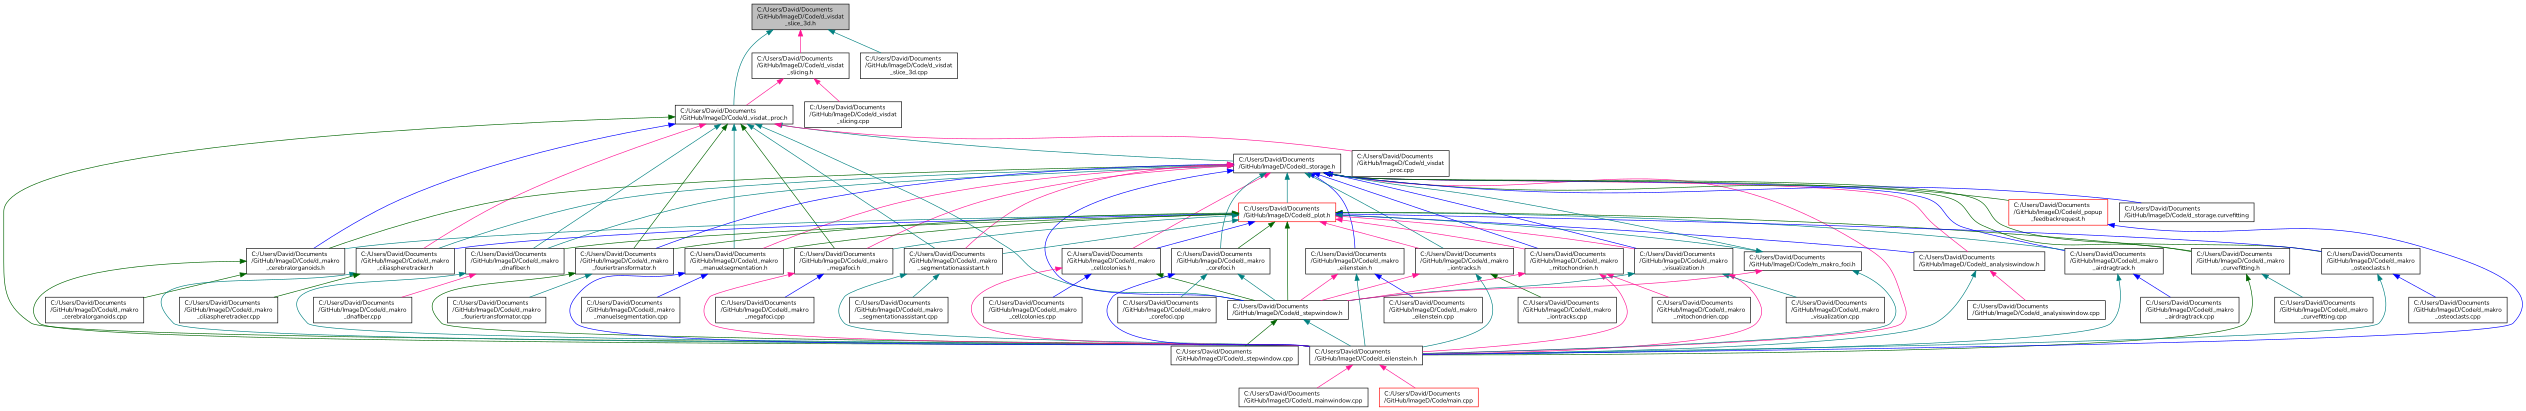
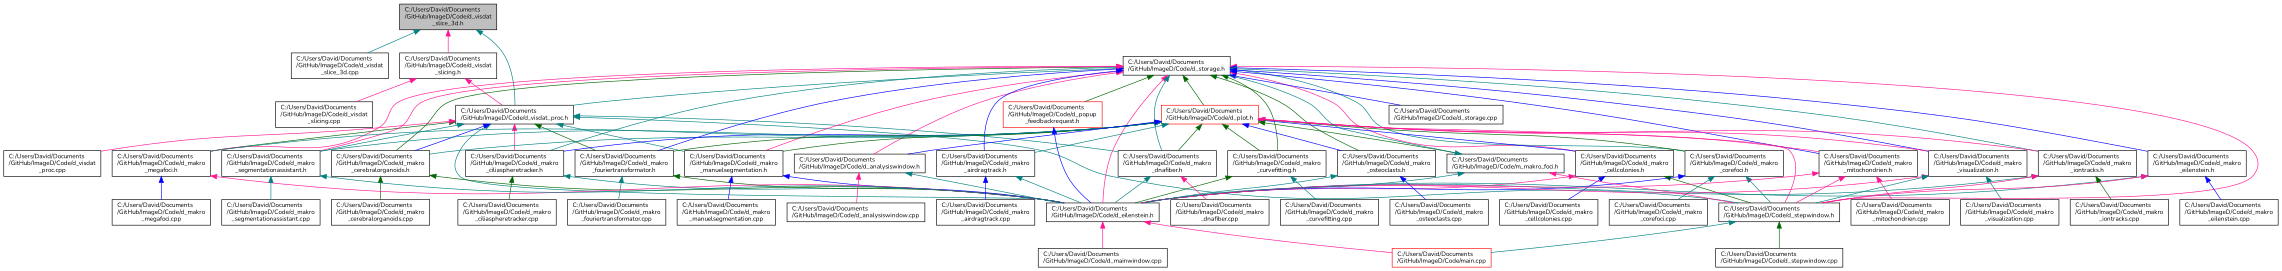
(1007, 148) -> (818, 84)
(1287, 191) -> (1195, 93)
(2187, 212) -> (1446, 115)
(1615, 234) -> (1359, 137)
(1046, 255) -> (1980, 92)
(1288, 264) -> (1556, 132)
(15, 309) -> (713, 194)
(1330, 334) -> (1610, 239)
